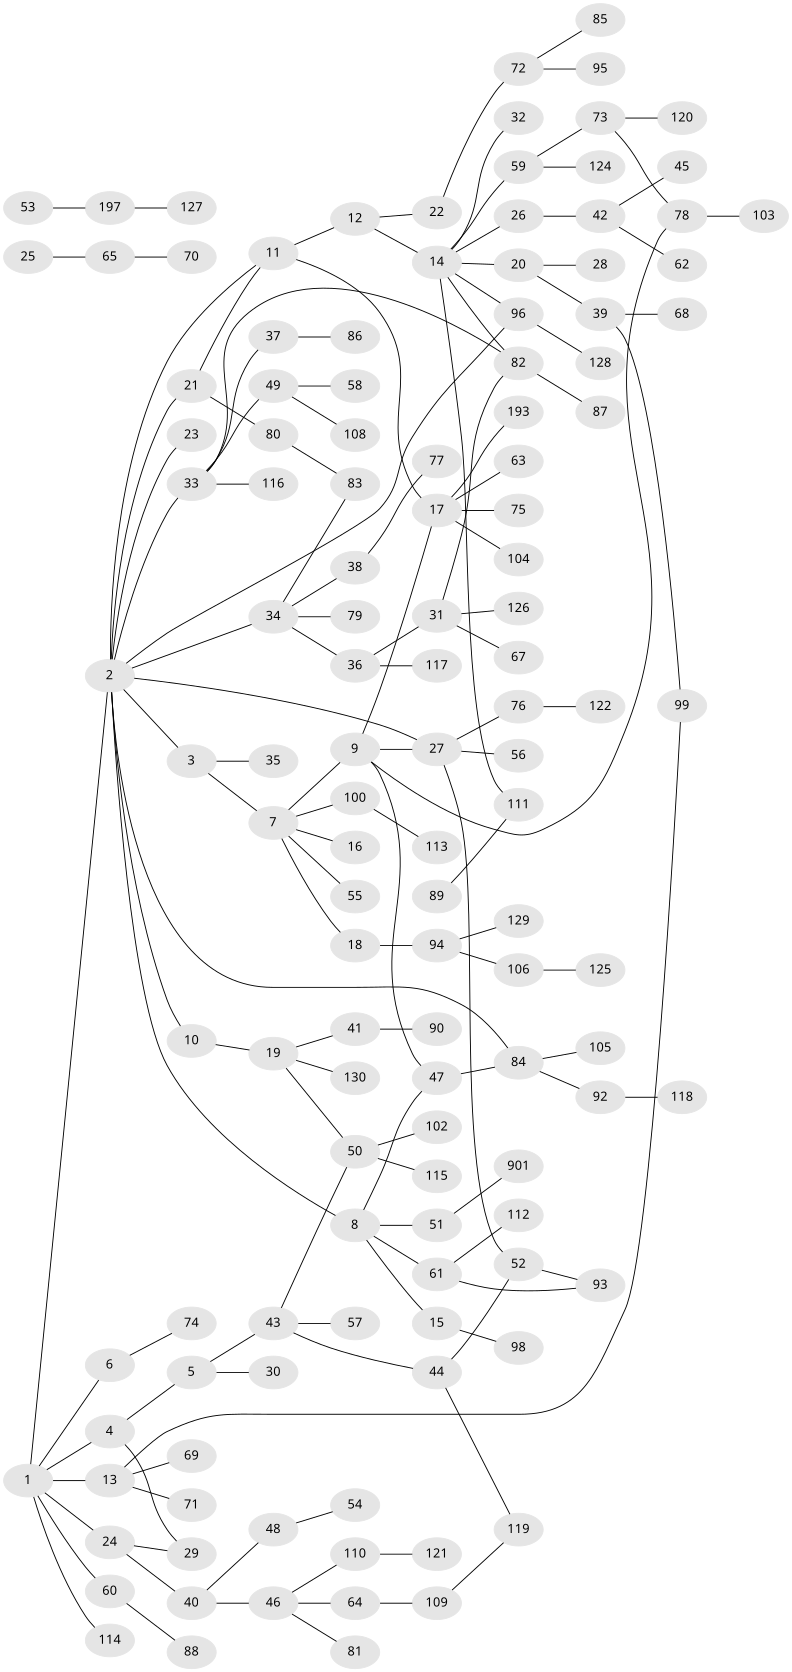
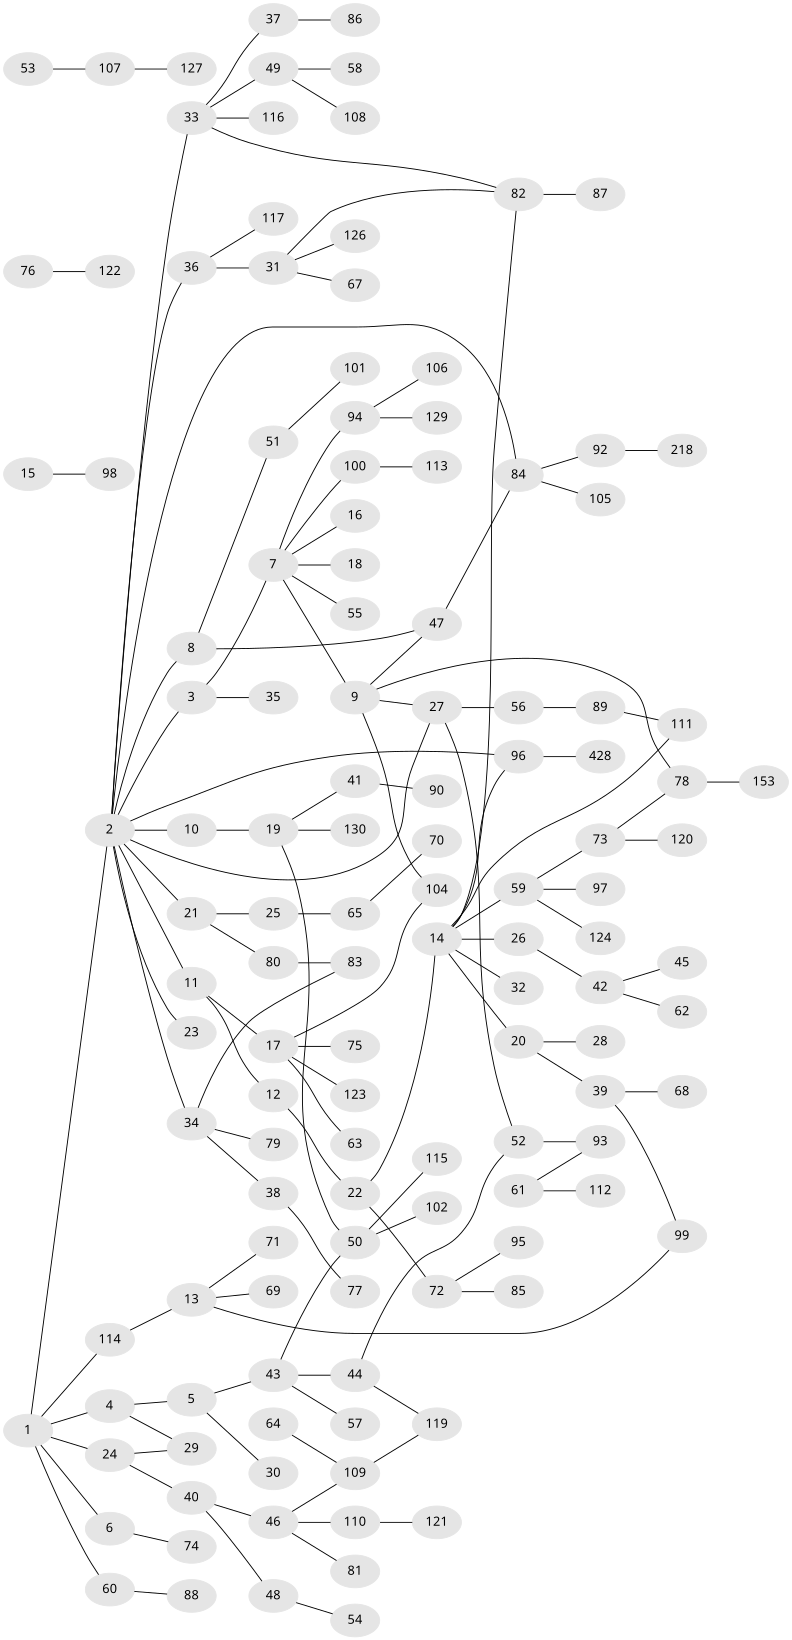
(110, 208) -> (110, 69)
(764, 216) -> (764, 782)
(396, 241) -> (416, 1072)
(228, 317) -> (233, 914)
(600, 363) -> (600, 757)
(519, 412) -> (355, 1095)
(400, 631) -> (390, 797)
(314, 641) -> (133, 546)
none -> (560, 708)
(475, 730) -> none
none -> (600, 889)
(399, 946) -> (305, 487)
(600, 970) -> none
(682, 1097) -> (682, 451)
(519, 1166) -> (355, 369)
(396, 1250) -> none
(394, 1276) -> none
(69, 1481) -> (151, 1320)
(314, 1603) -> (314, 1498)
